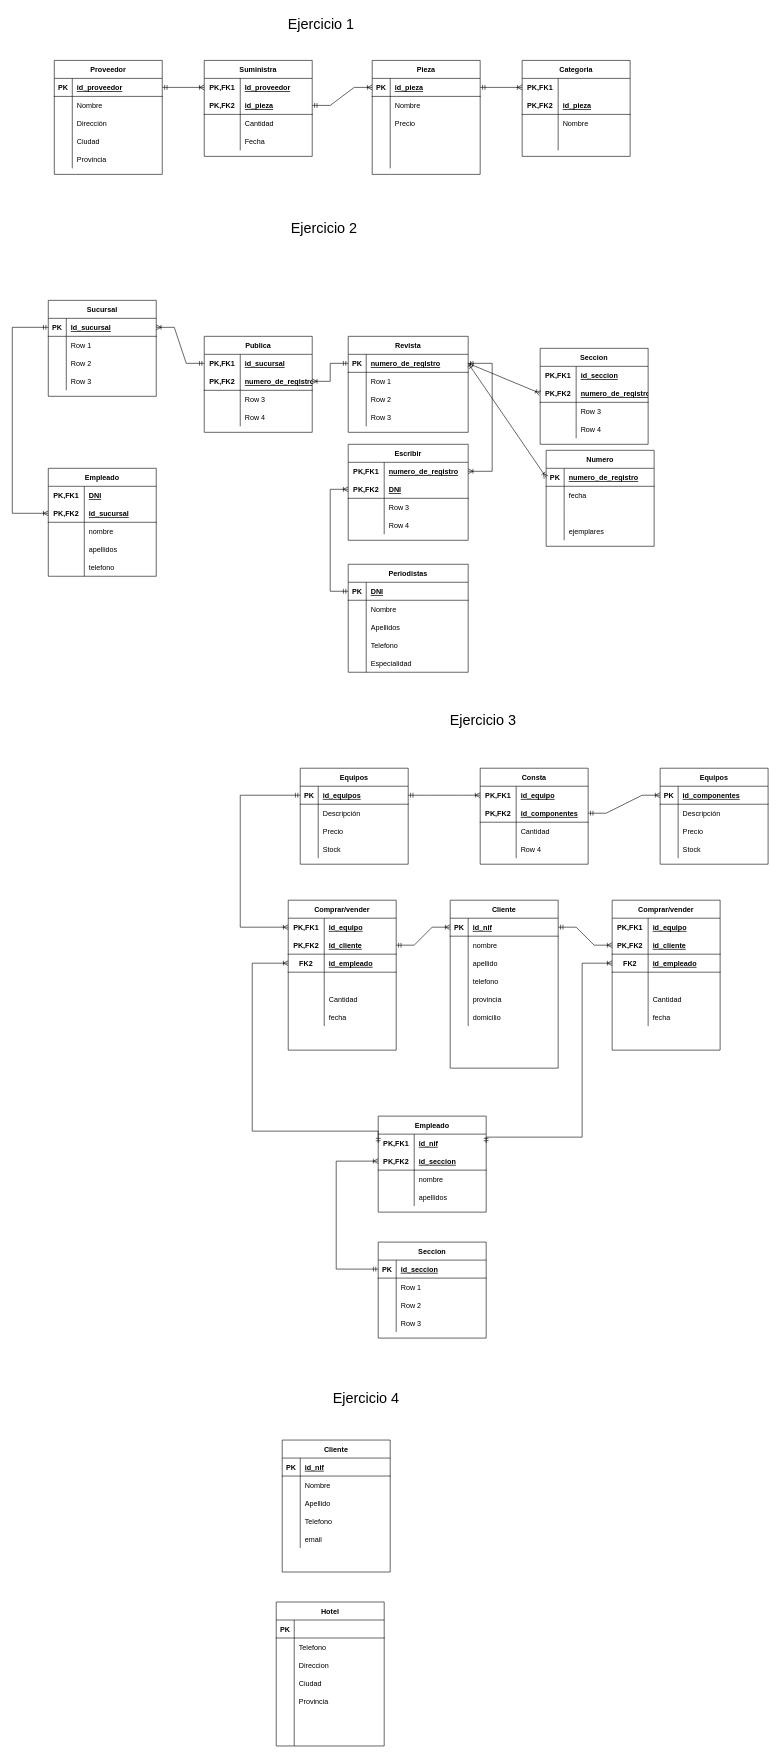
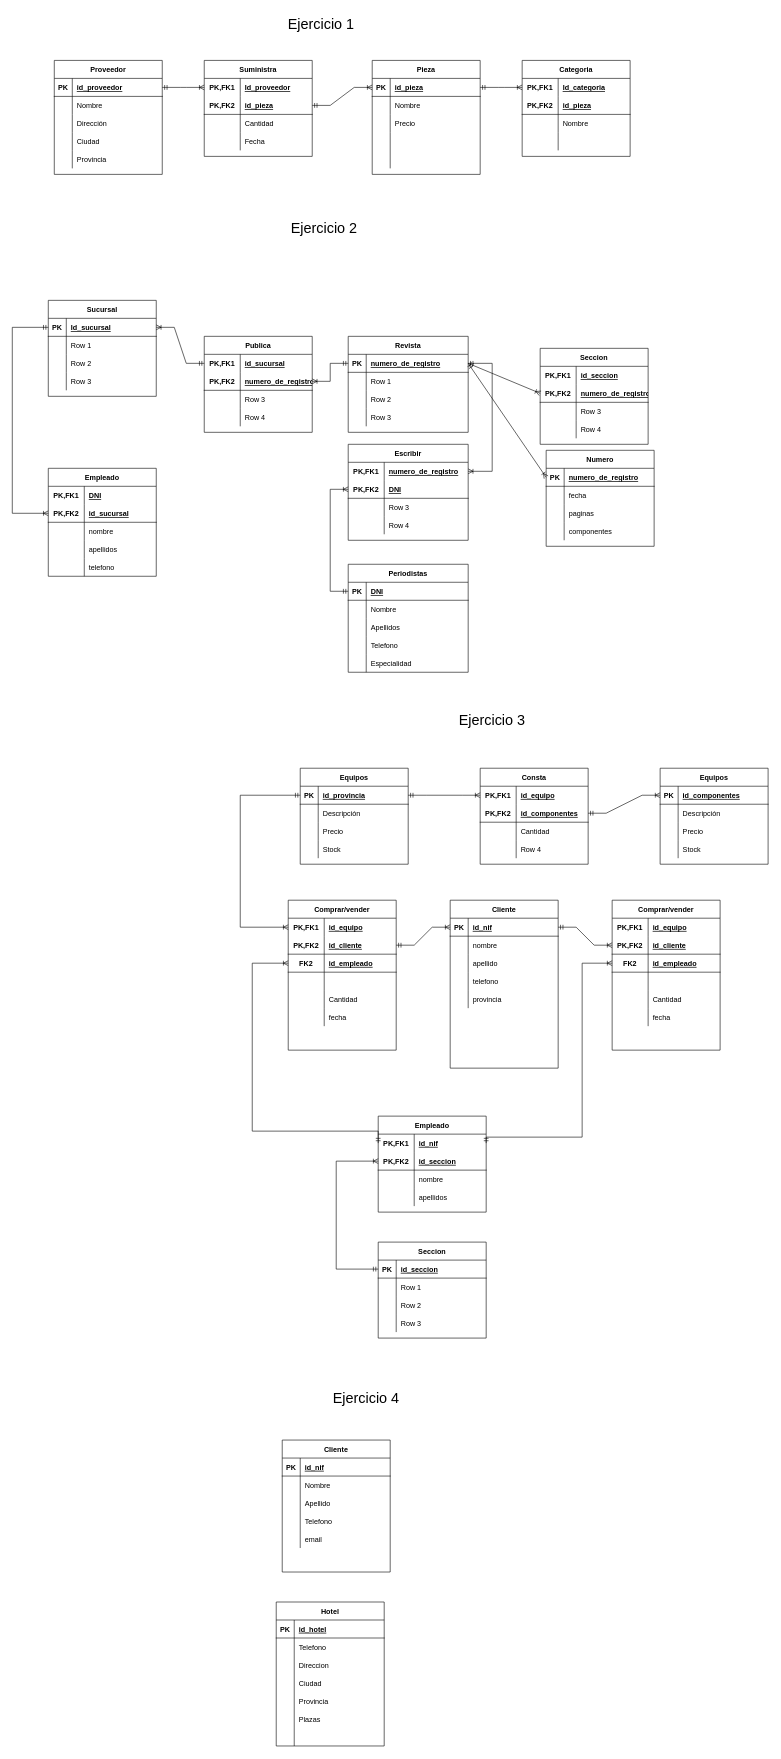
none -> (594, 87)
none -> (609, 513)
(588, 532) -> (591, 532)
(483, 720) -> (492, 720)
(341, 796) -> (344, 796)
(513, 1017) -> none
none -> (339, 1629)
none -> (339, 1719)
